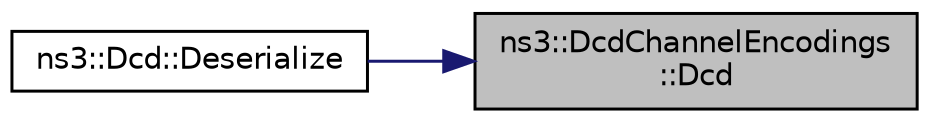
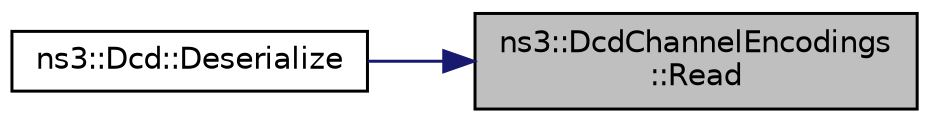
(696, 61) -> (696, 61)
